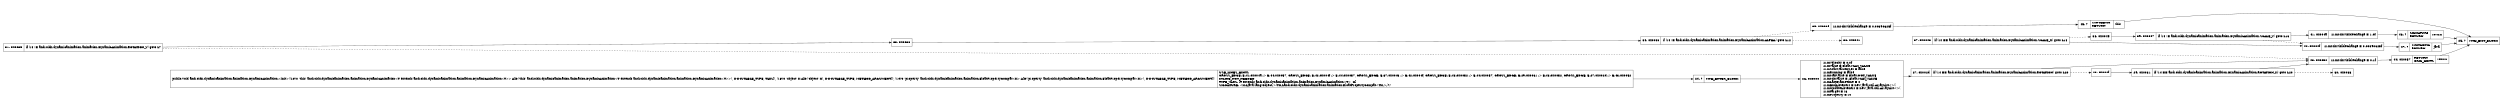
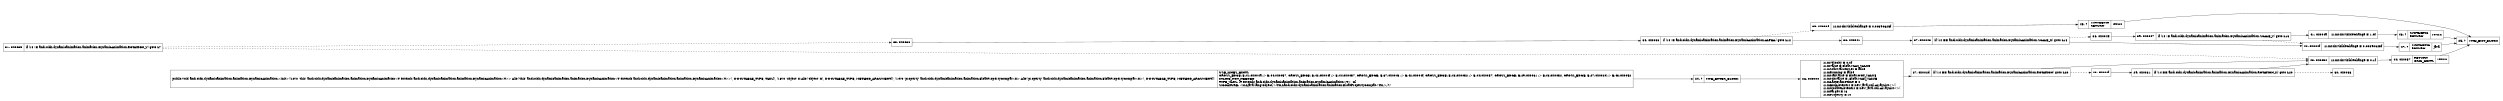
(2118, 24) -> (2118, 24)
(2419, 33) -> (2419, 33)
(1816, 41) -> (1816, 41)
none -> (1886, 41)
(526, 45) -> (526, 45)
